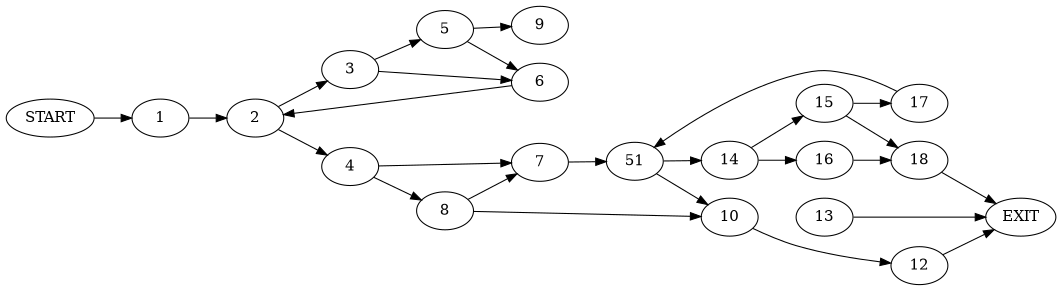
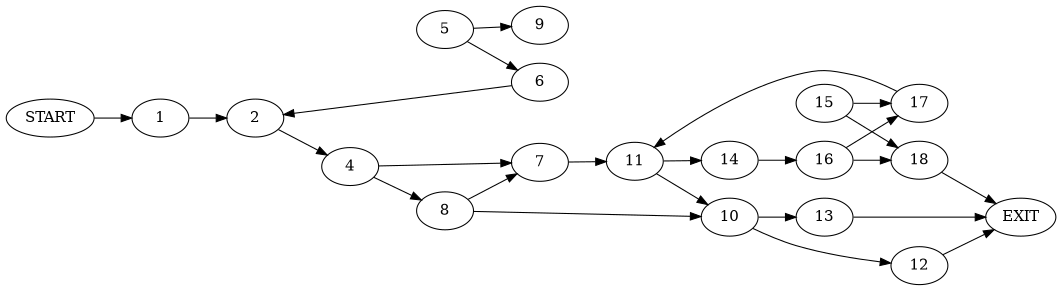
(350, 70) -> none
(773, 135) -> none
none -> (865, 136)
(635, 161) -> (635, 161)
none -> (772, 217)
